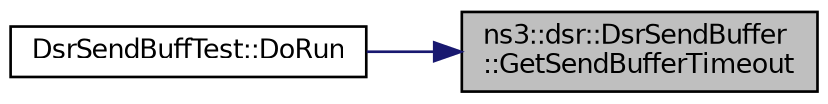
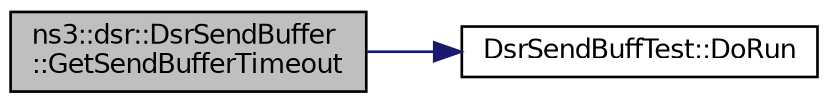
(400, 52) -> (400, 52)
